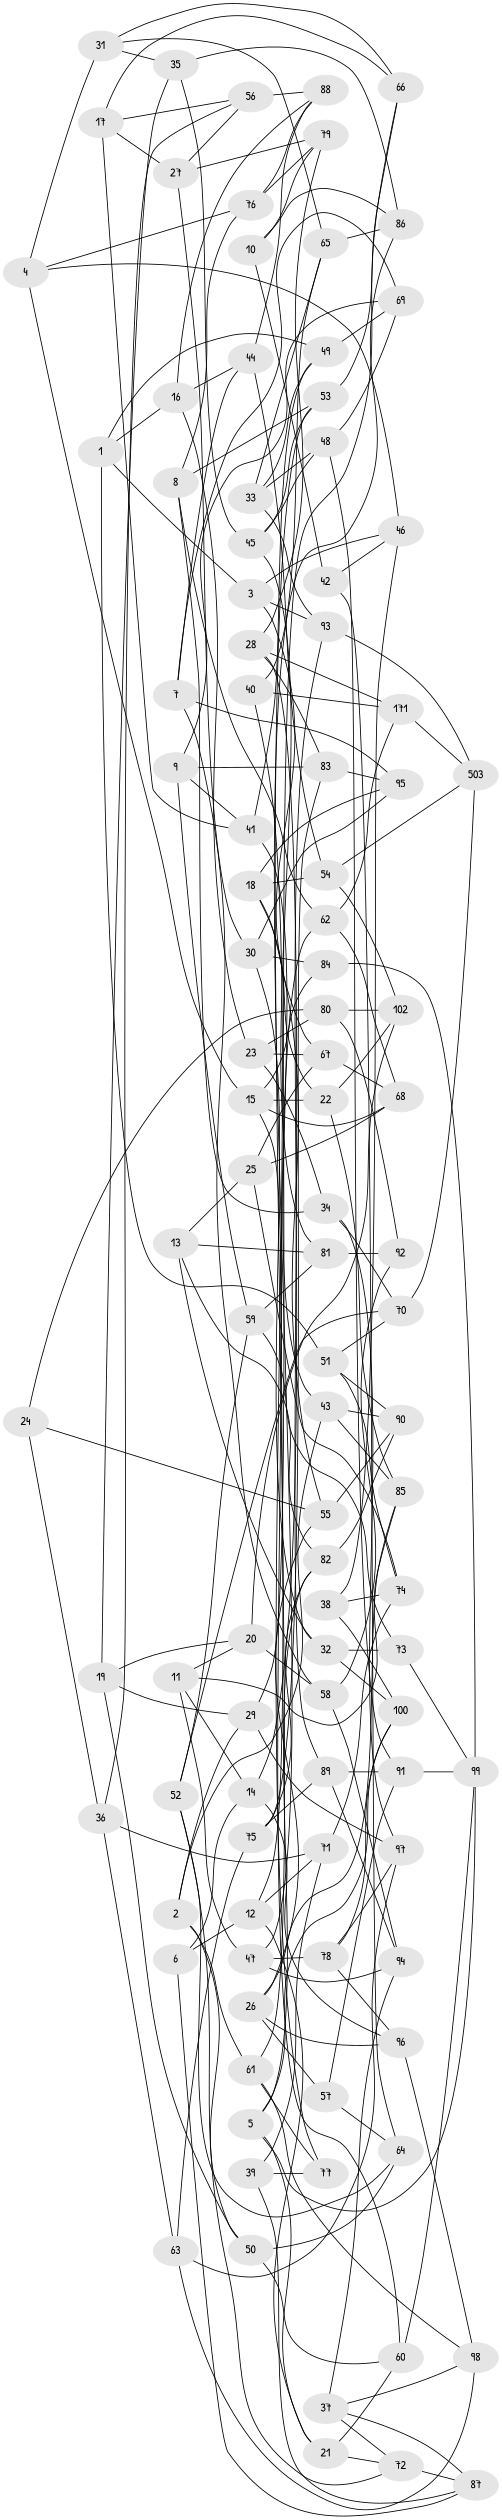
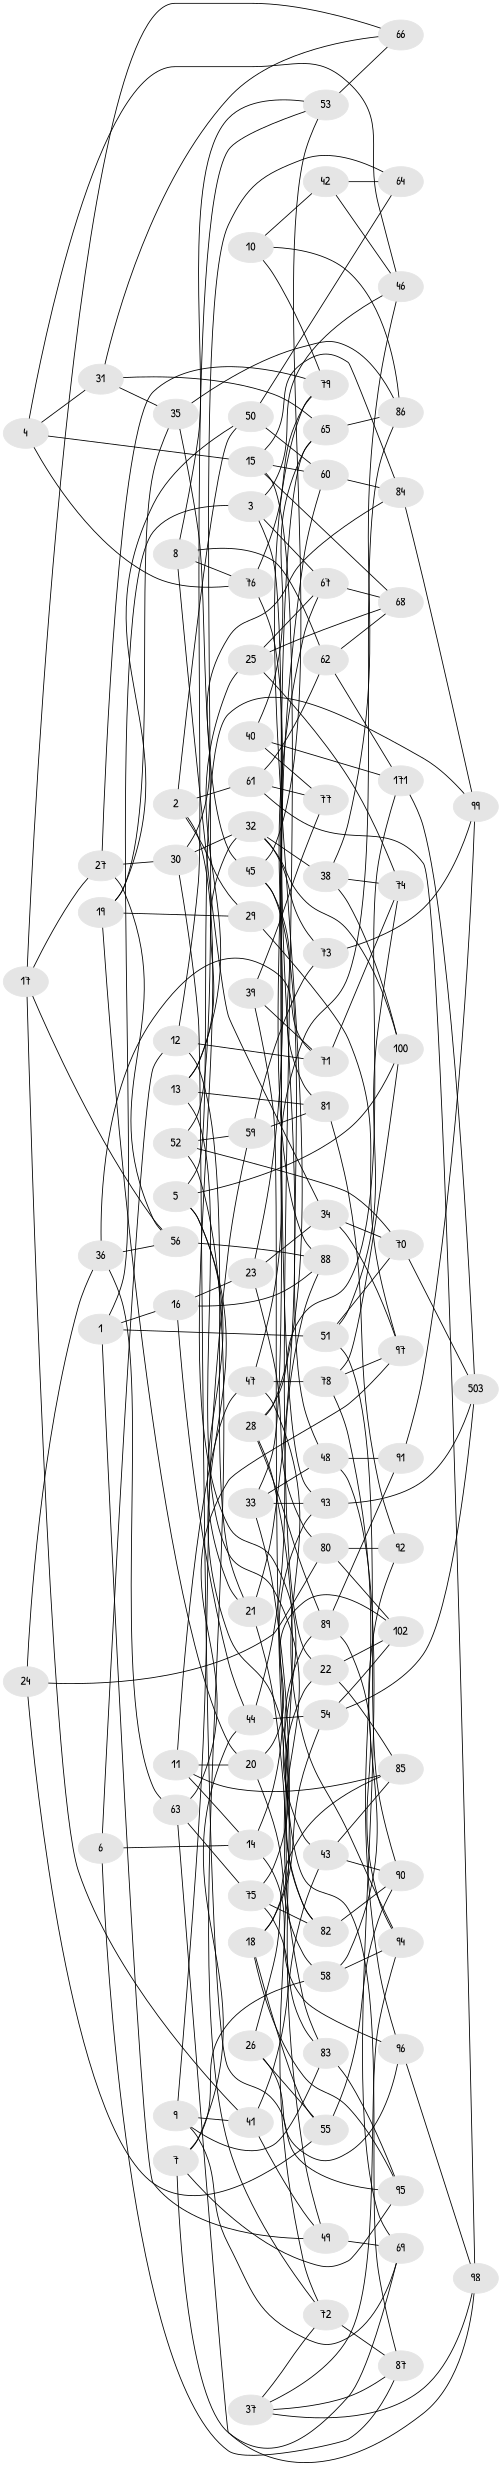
(304, 530) -> none
none -> (297, 857)
(448, 2066) -> (363, 484)
(326, 2097) -> none
